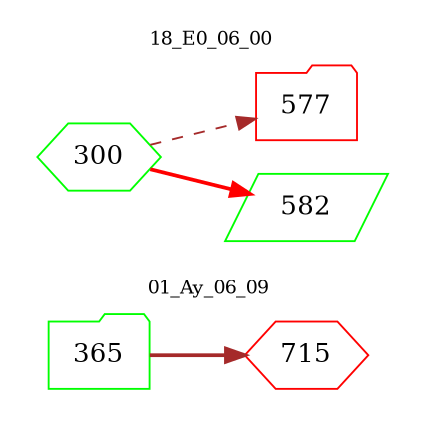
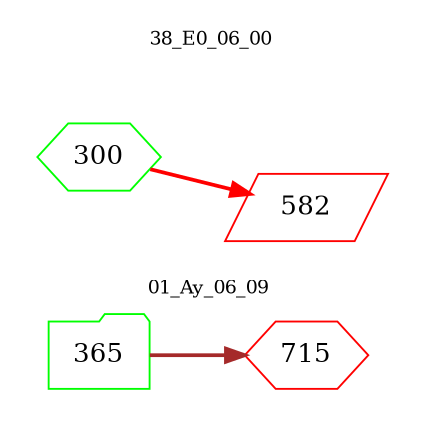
(211, 40) -> (211, 40)
(307, 107) -> none
(307, 208) -> (307, 208)
